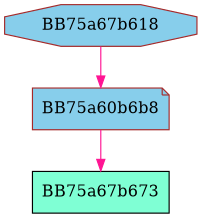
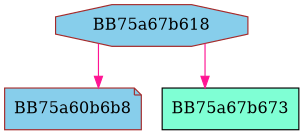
(101, 145) -> (205, 60)
